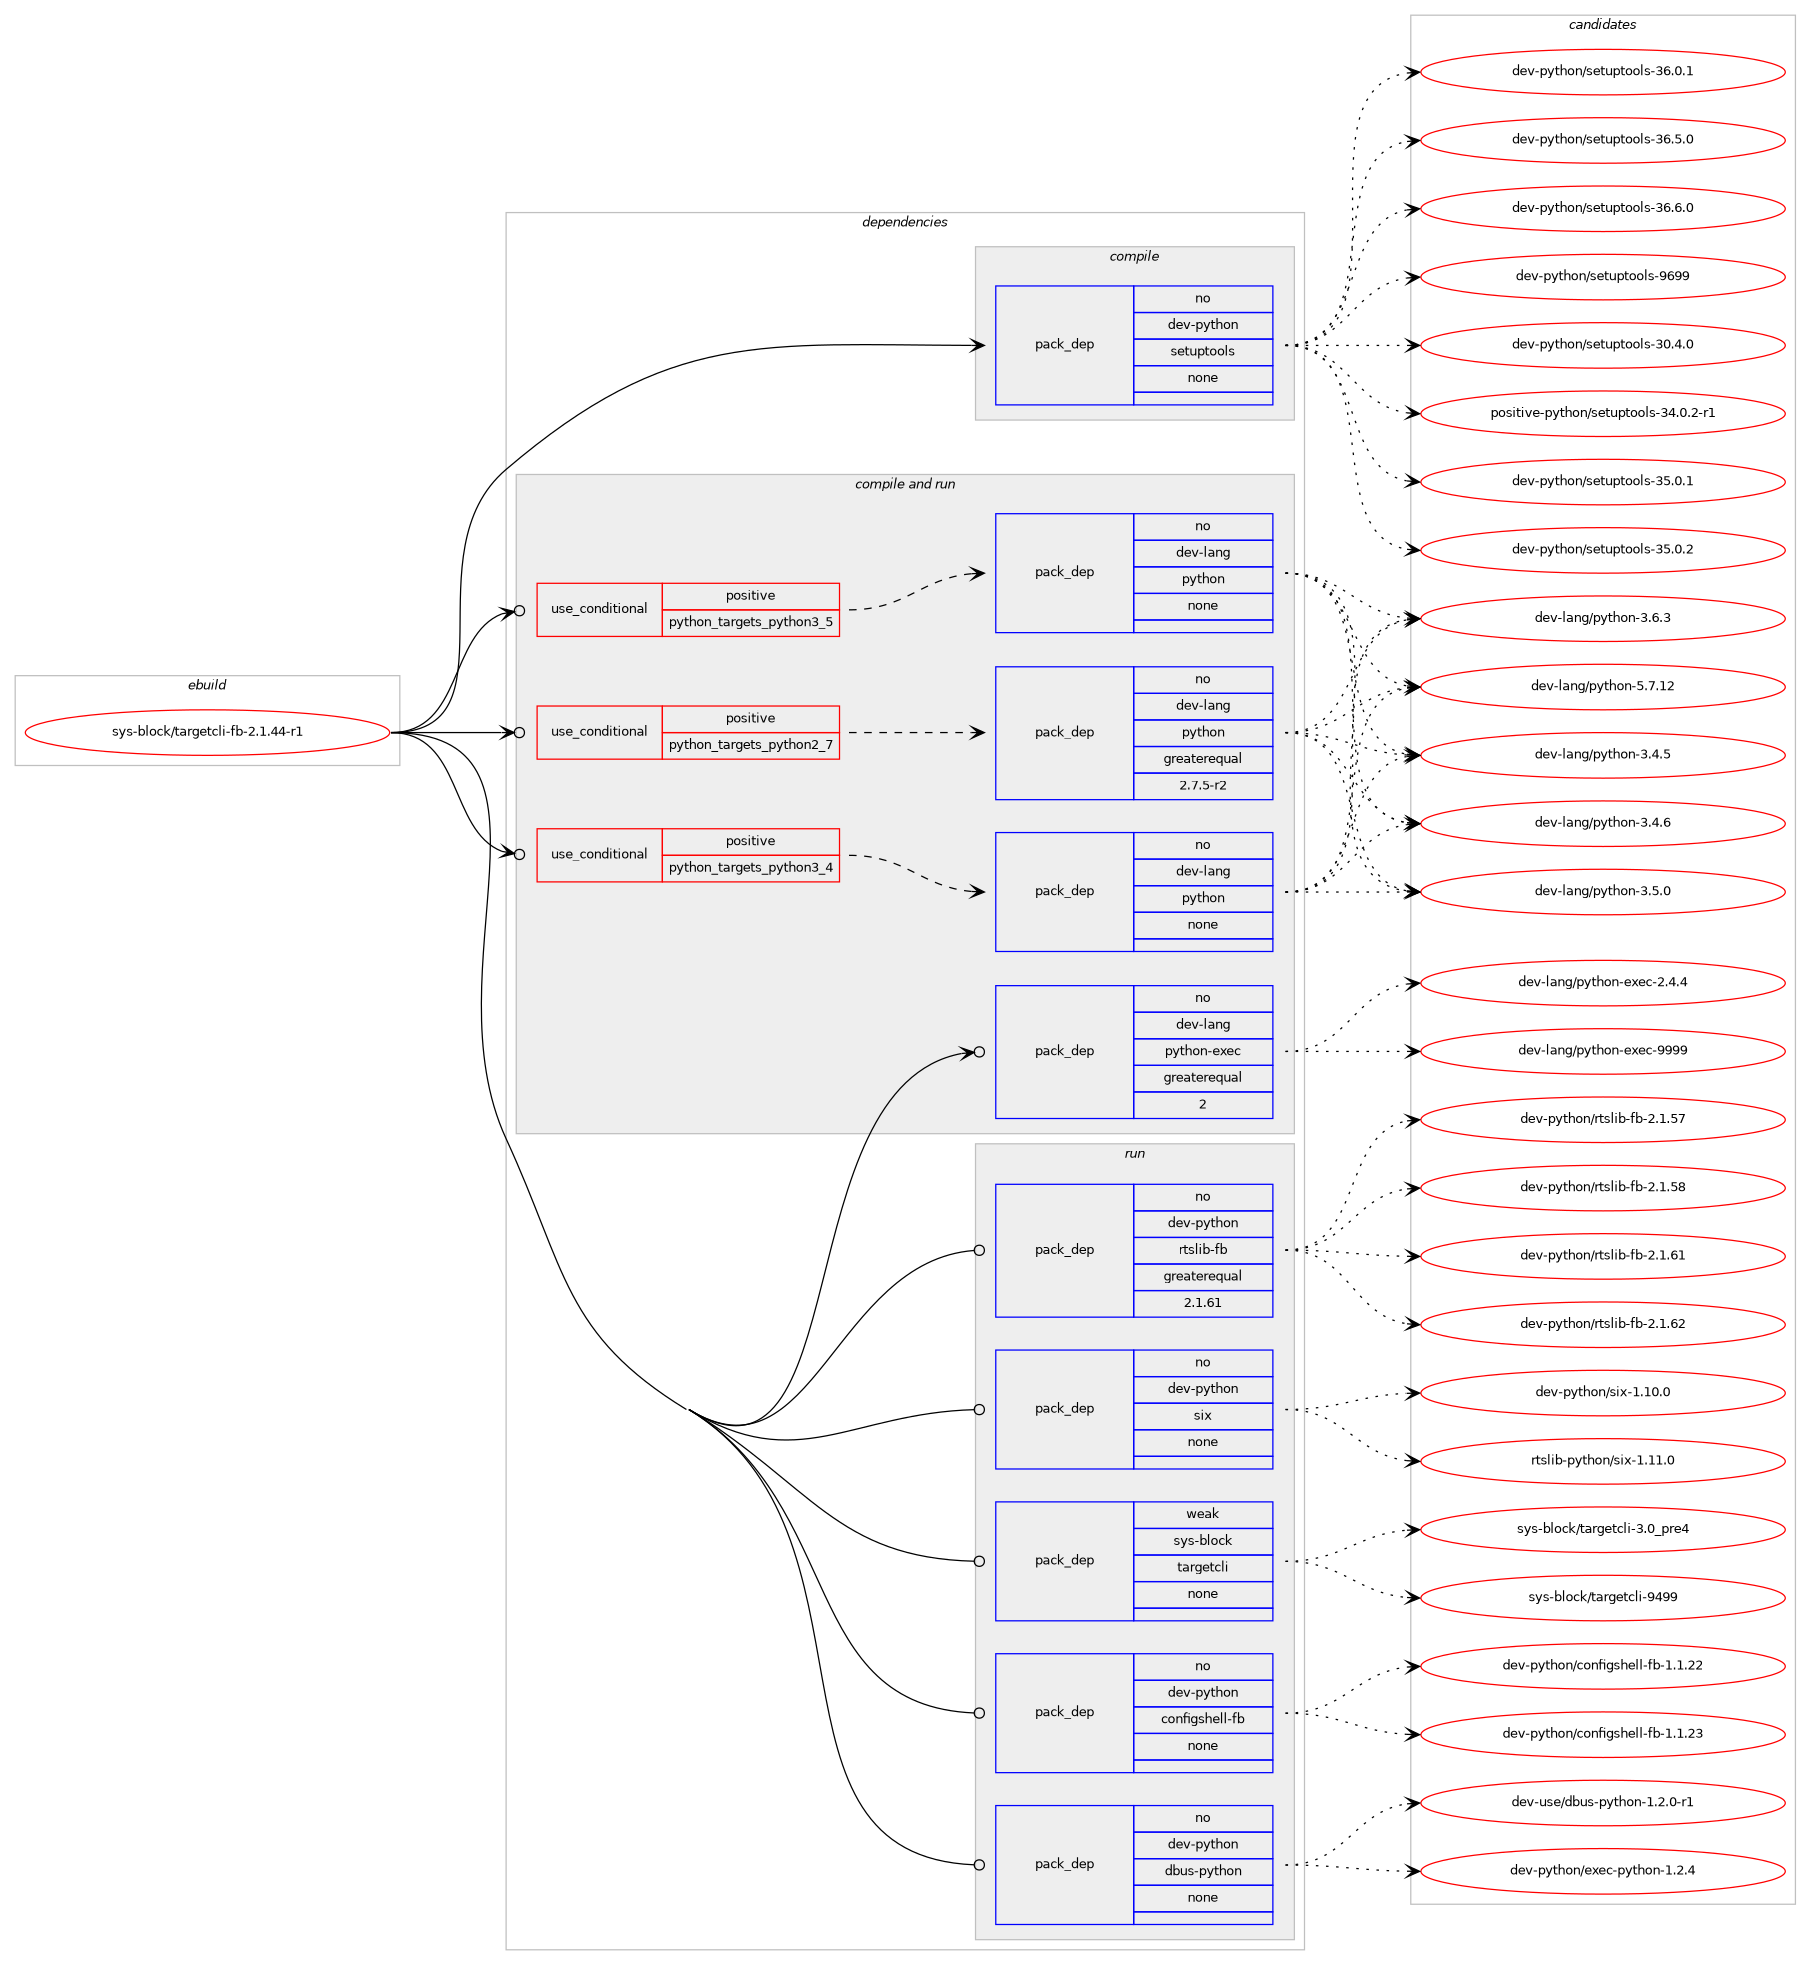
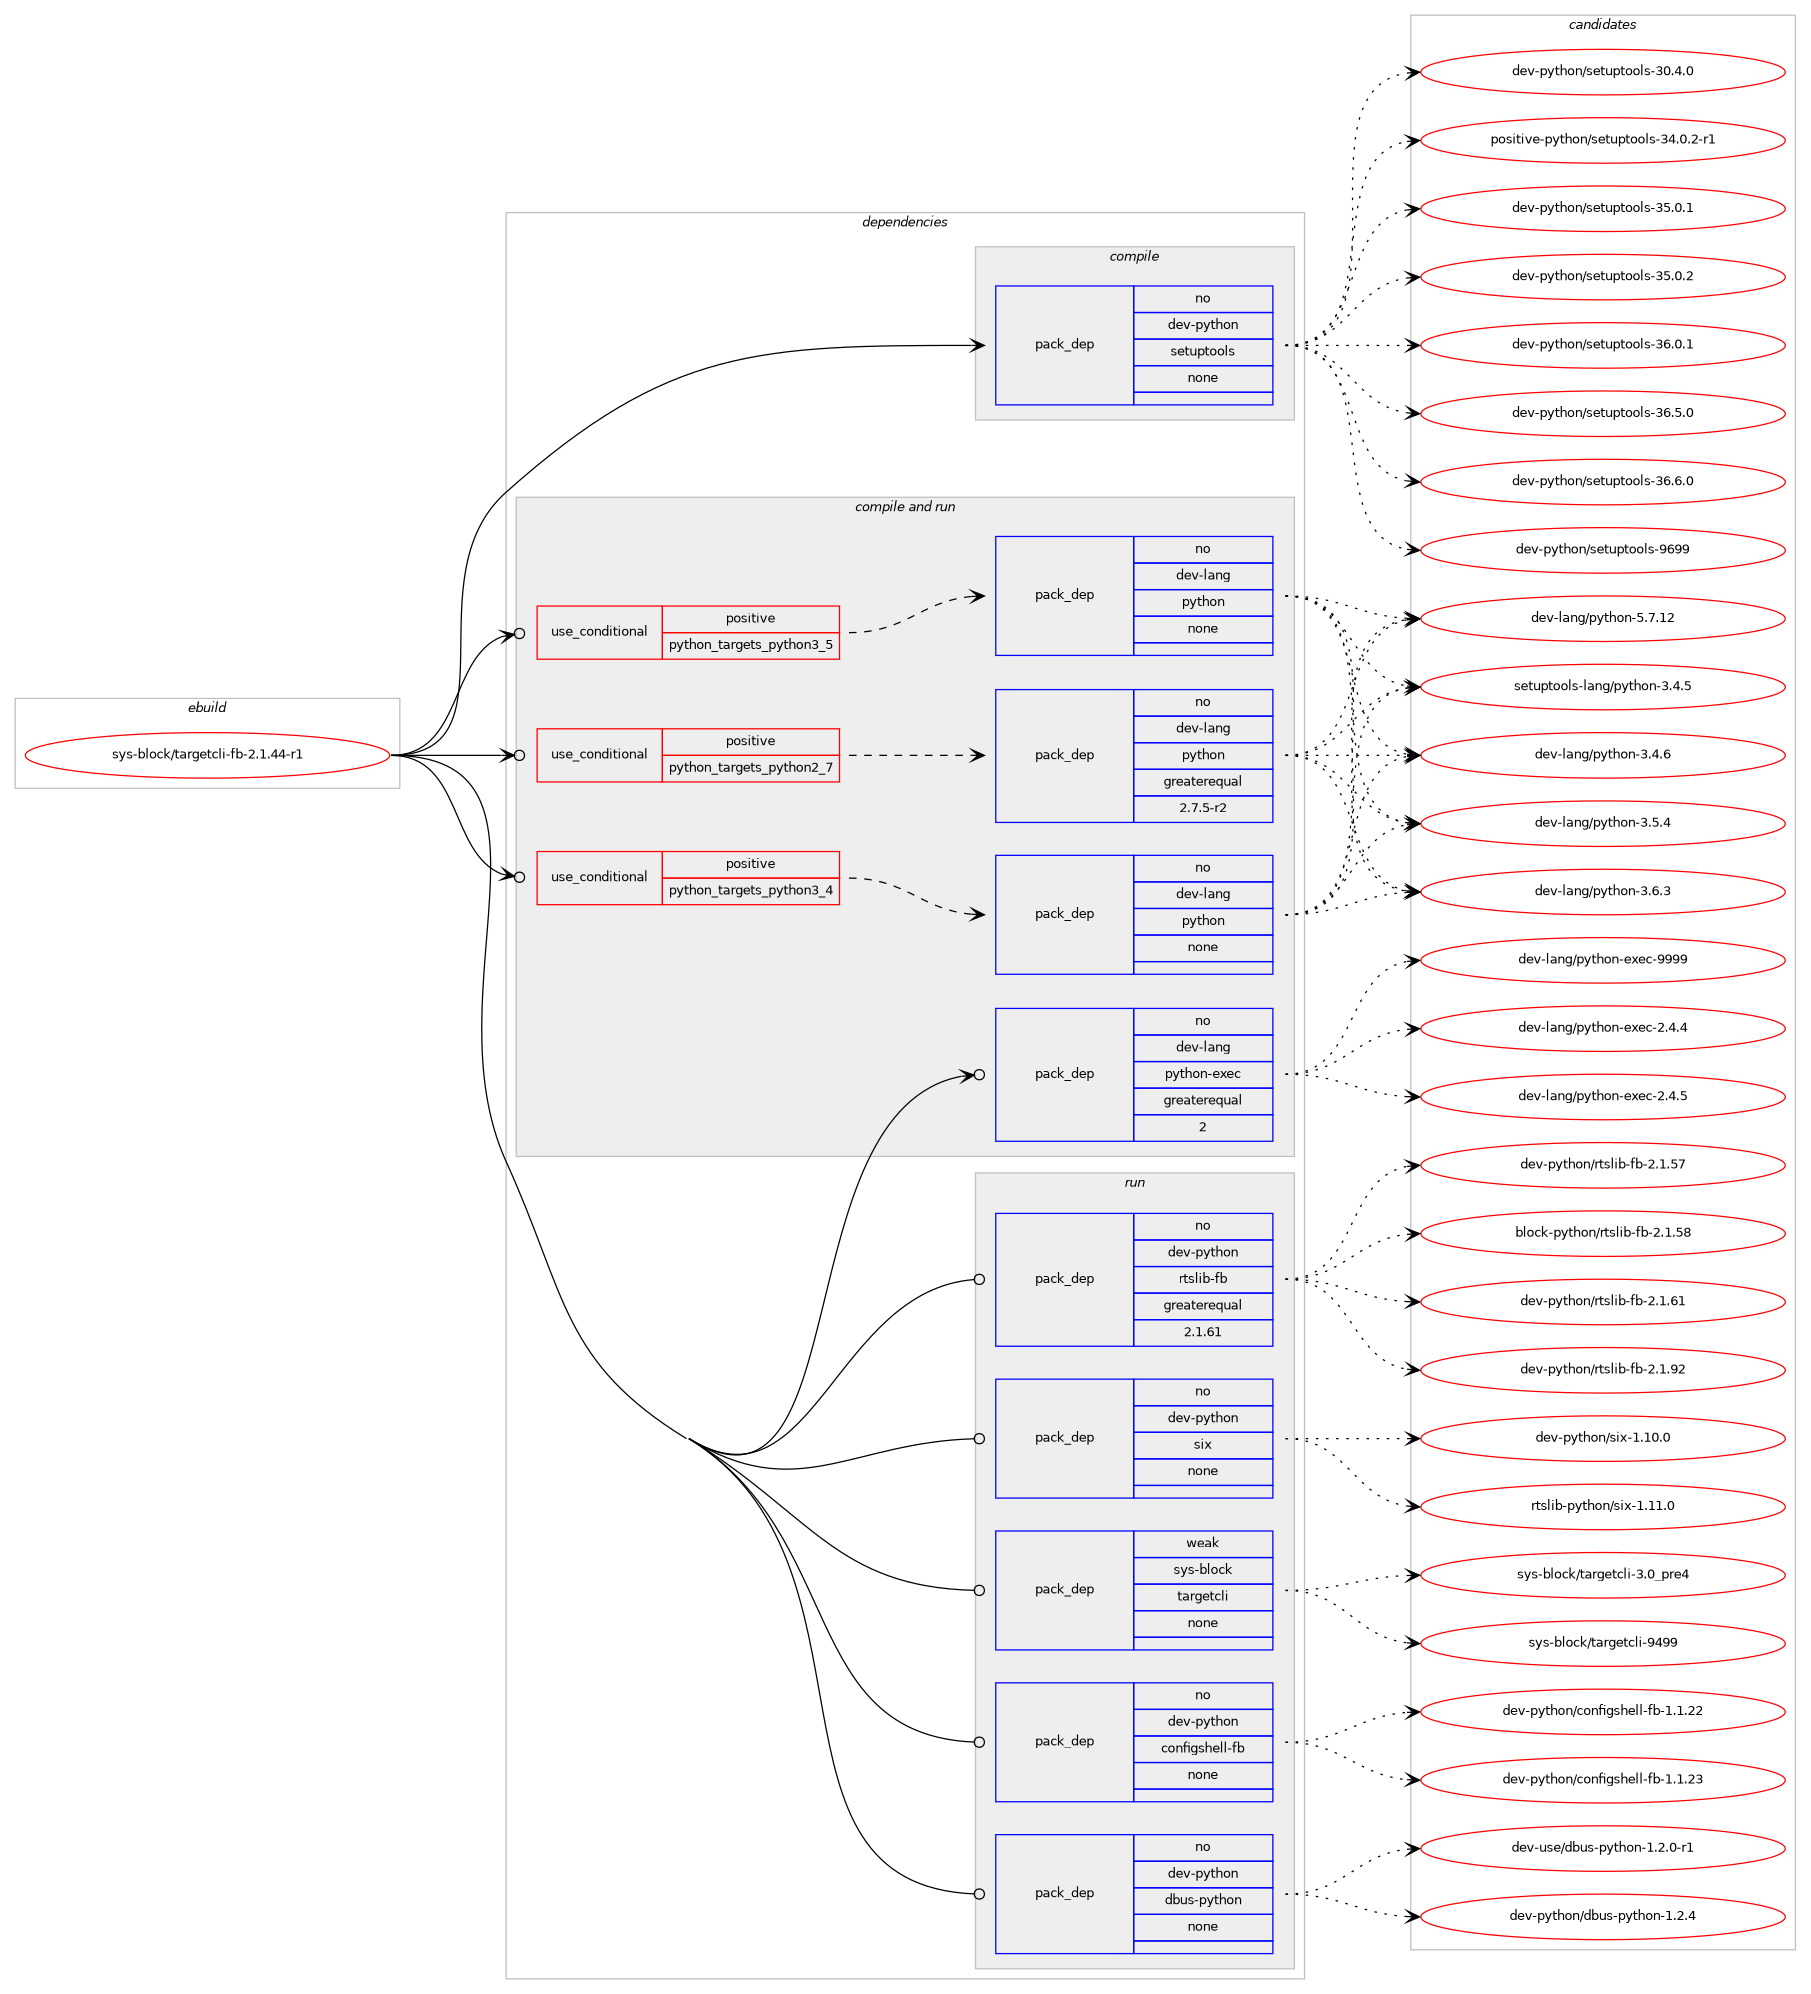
(1603, 755) -> (1603, 687)
(1603, 892) -> (1603, 824)
none -> (1603, 1097)
(1603, 1188) -> (1603, 1234)
(1603, 1325) -> (1603, 1370)
(1603, 1871) -> (1603, 1917)
